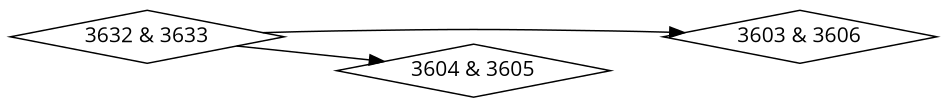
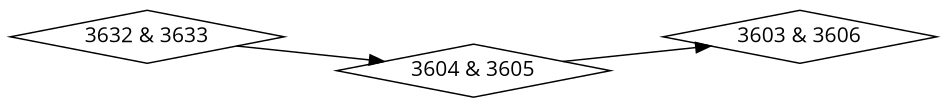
(466, 30) -> (629, 55)
